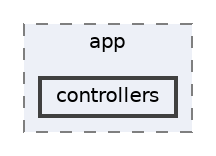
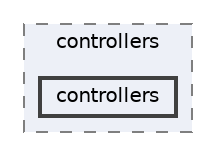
(108, 43) -> (108, 43)
